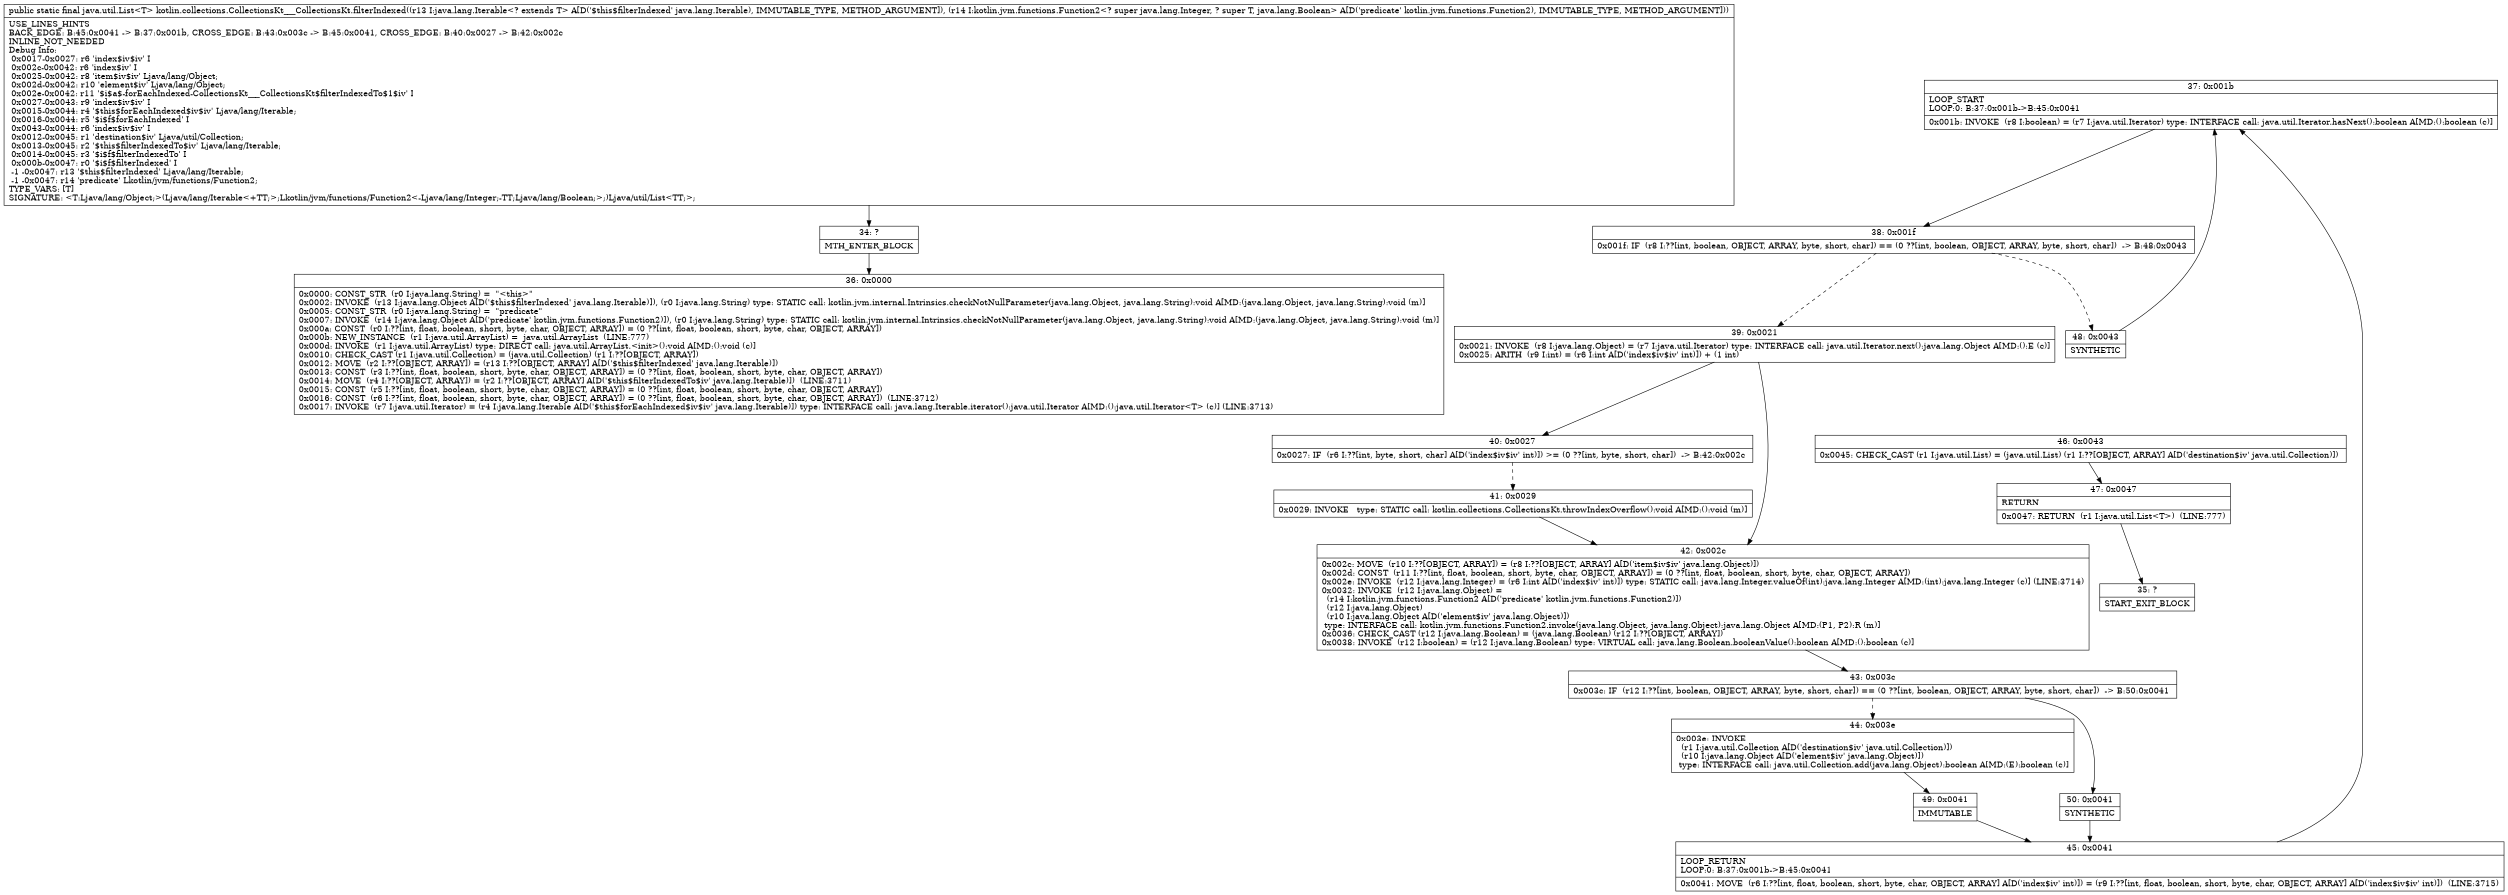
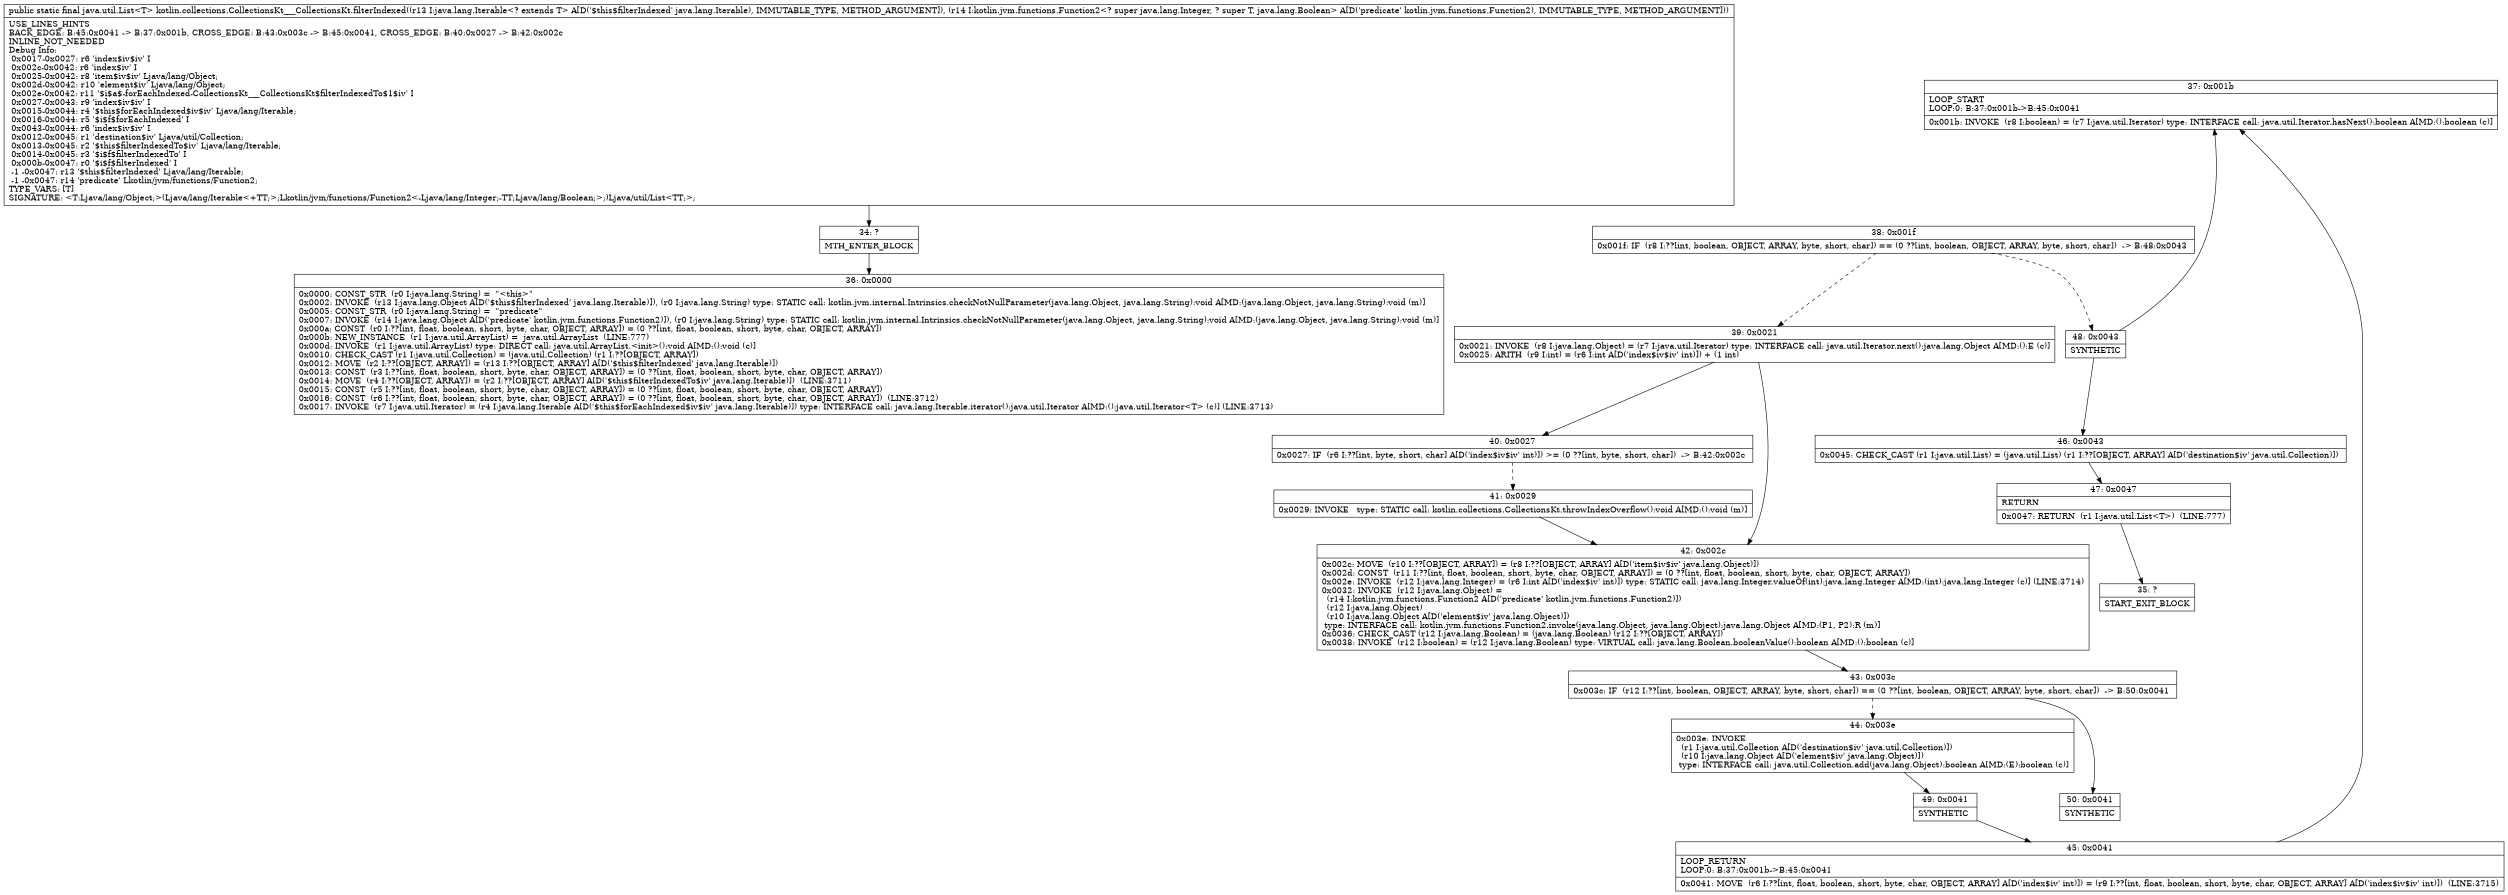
(2042, 177) -> none
none -> (2089, 394)
(1945, 814) -> (1943, 814)
(2090, 828) -> none
